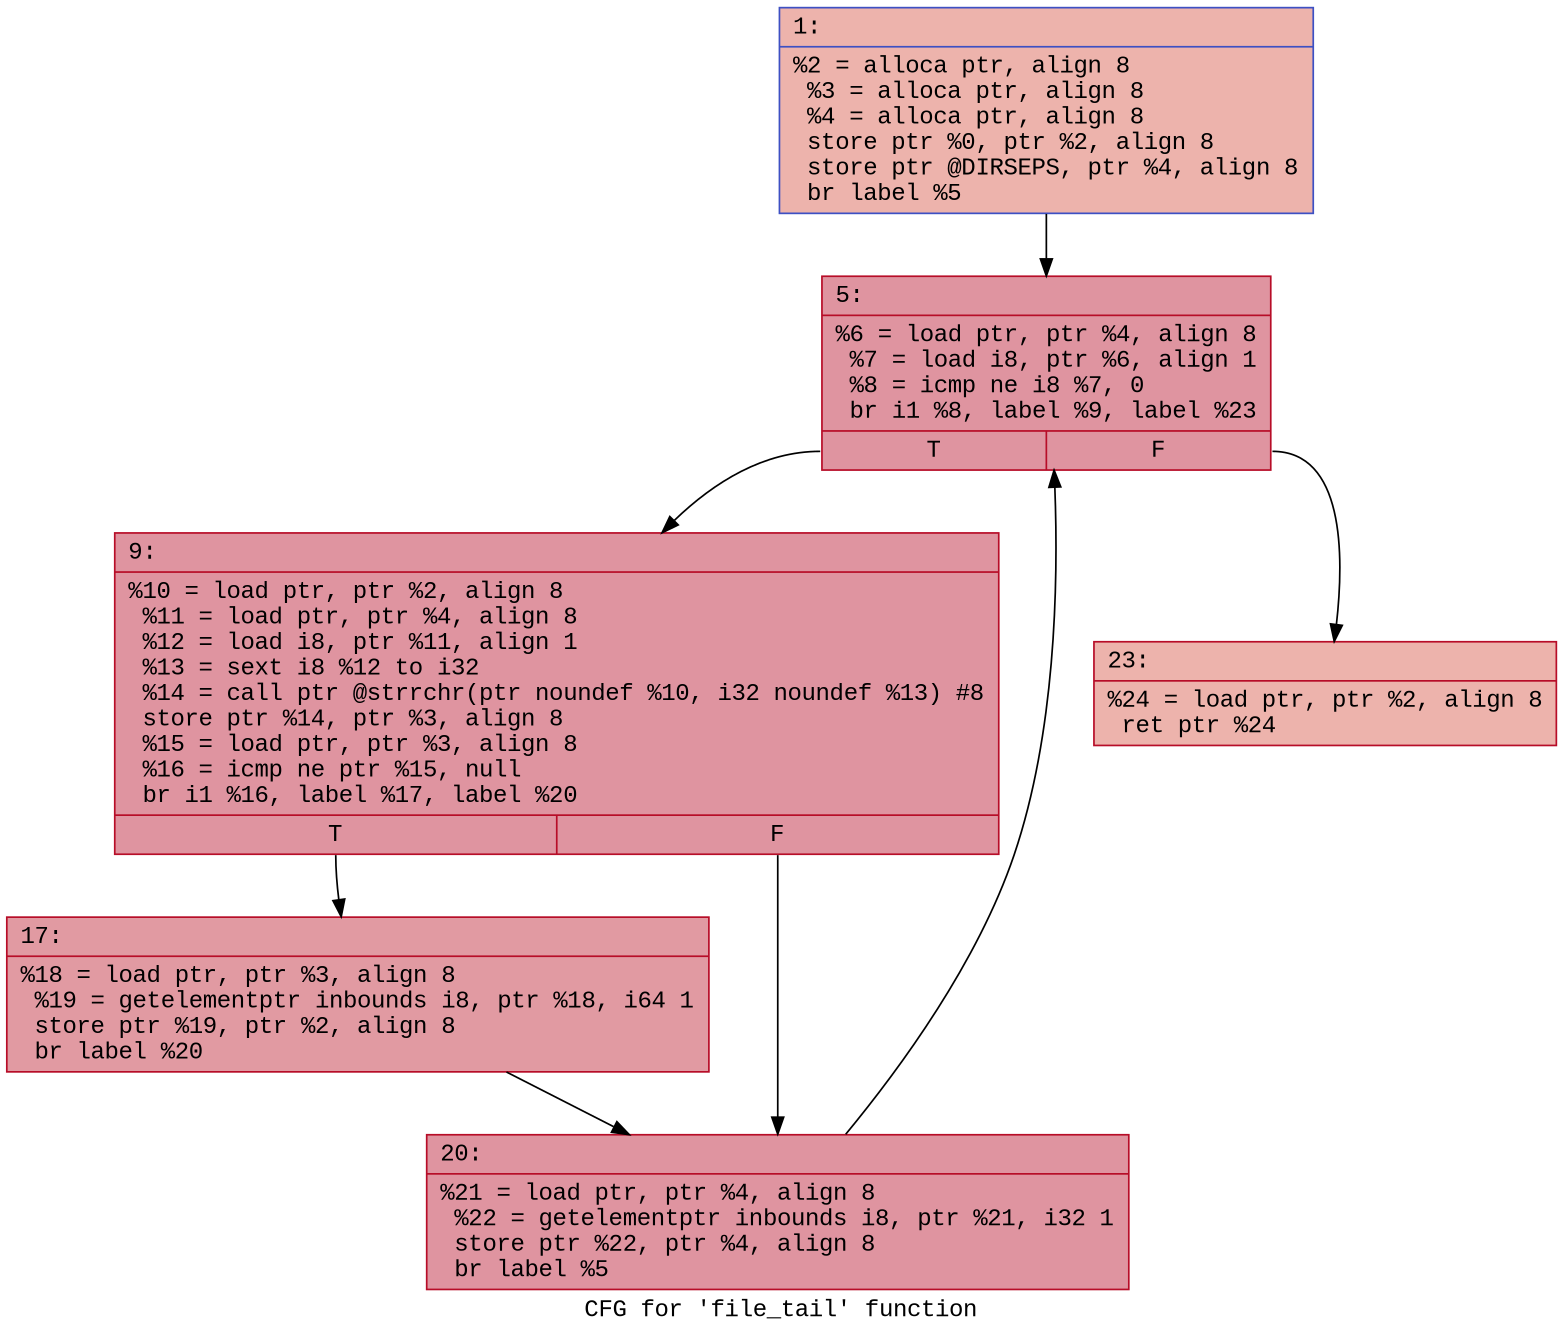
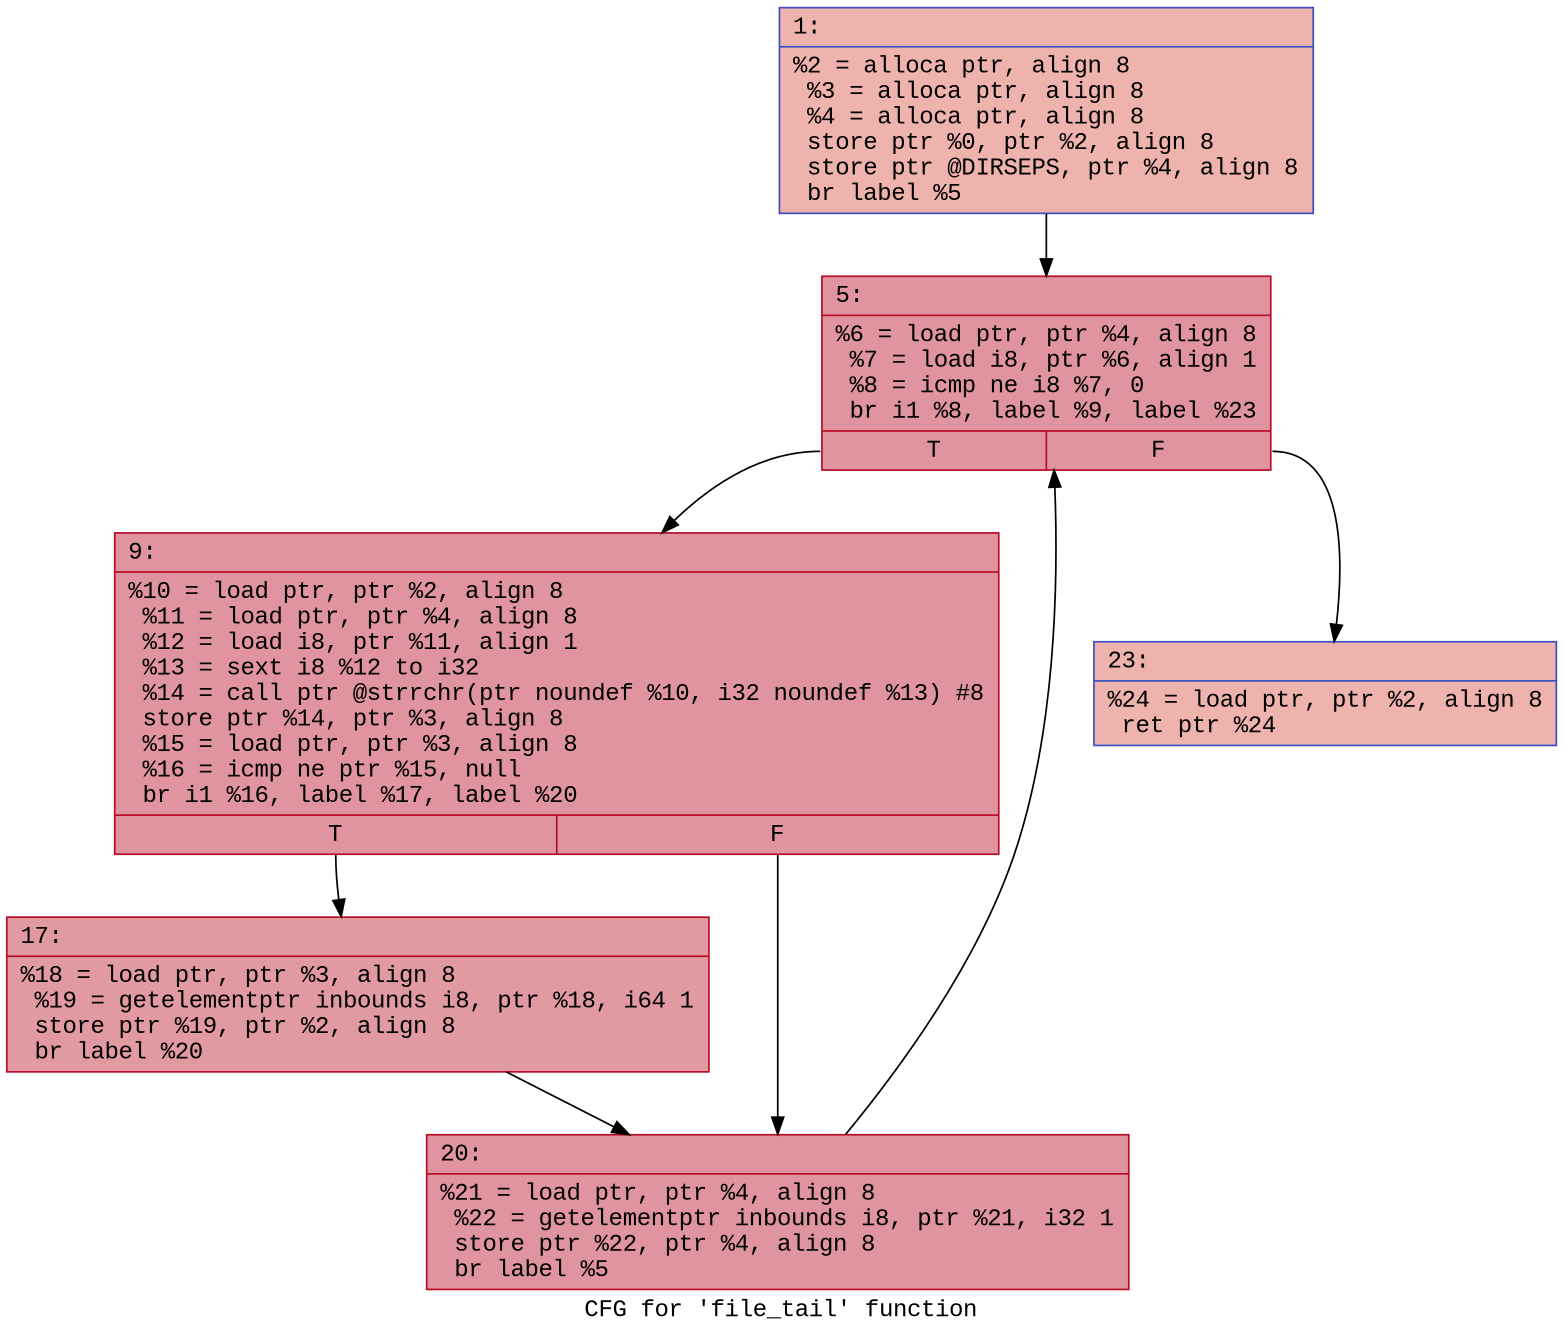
(1325, 694) -> (1325, 694)
